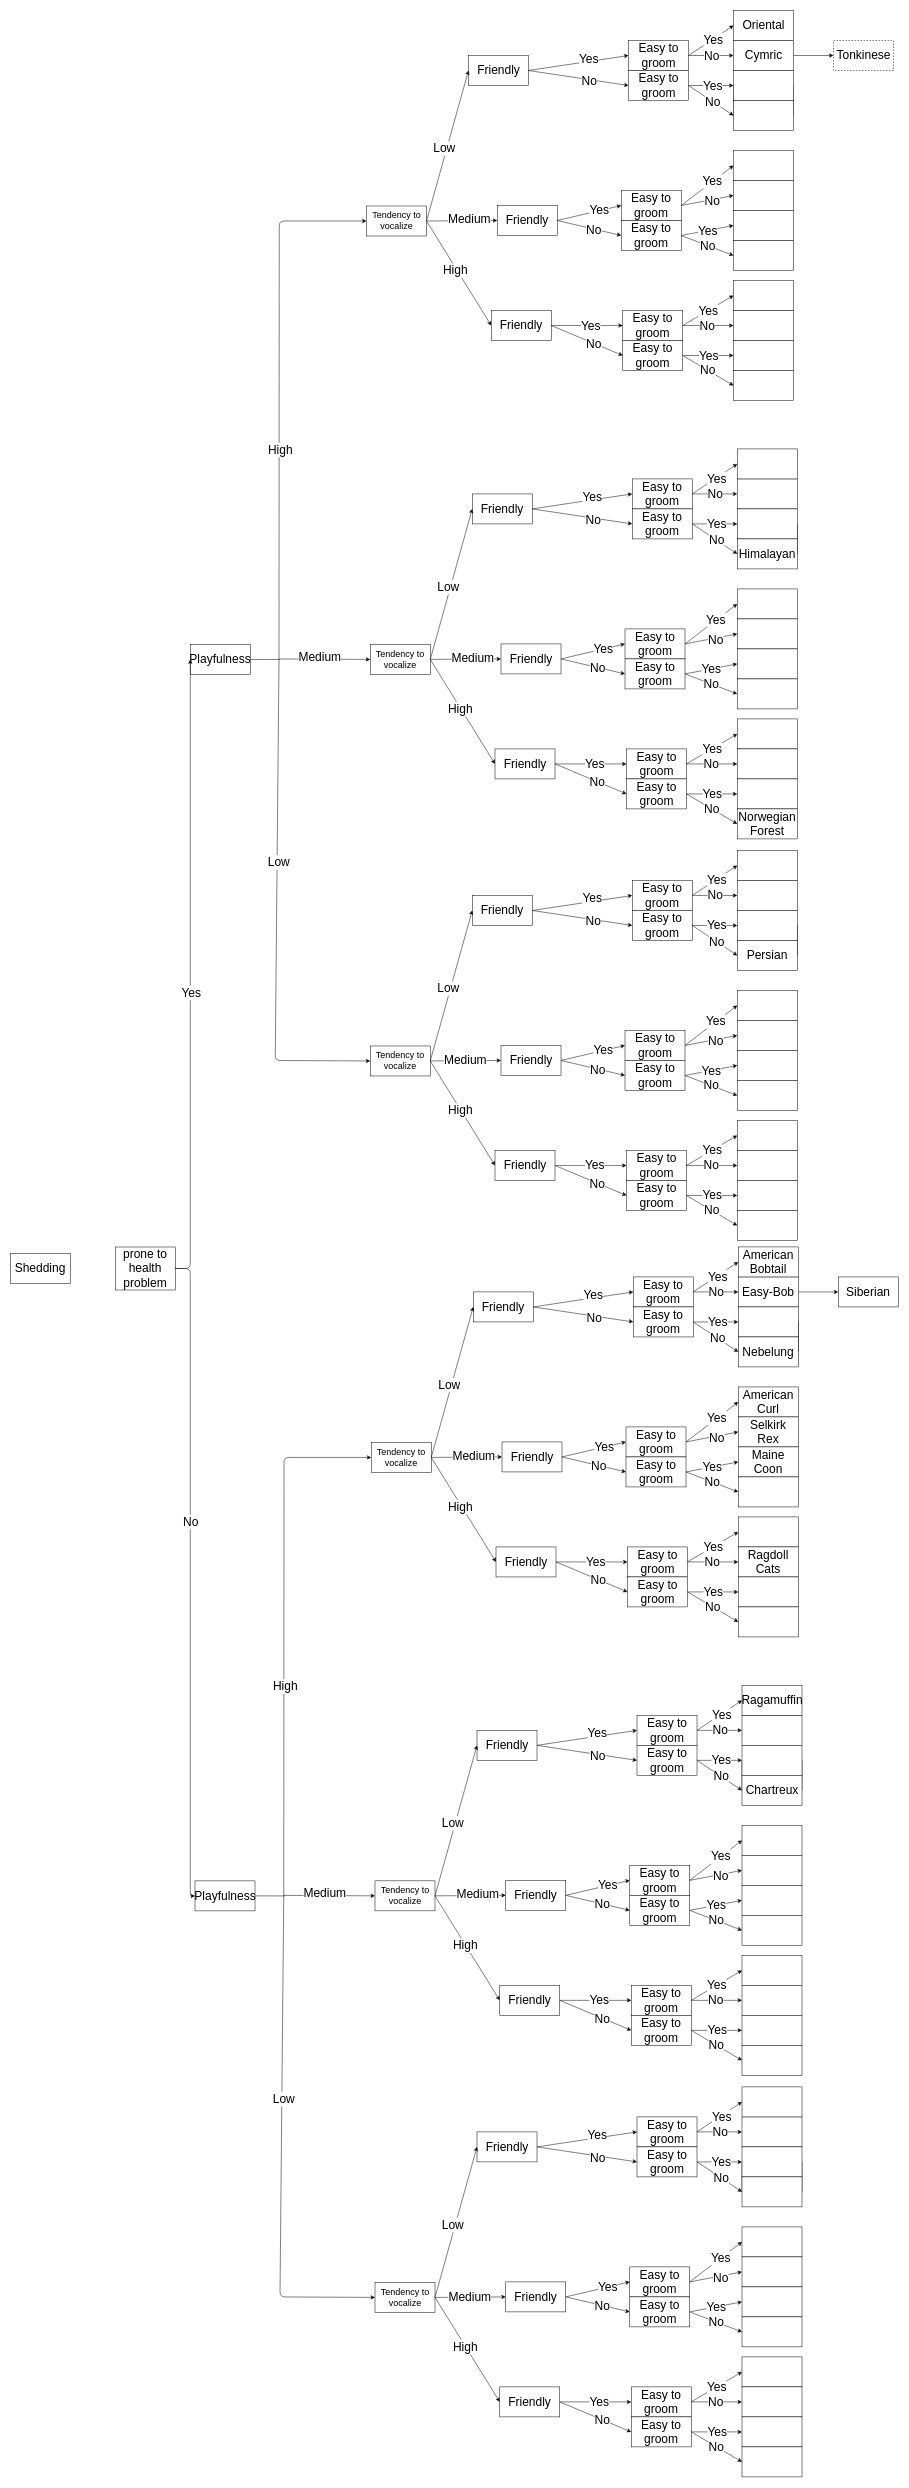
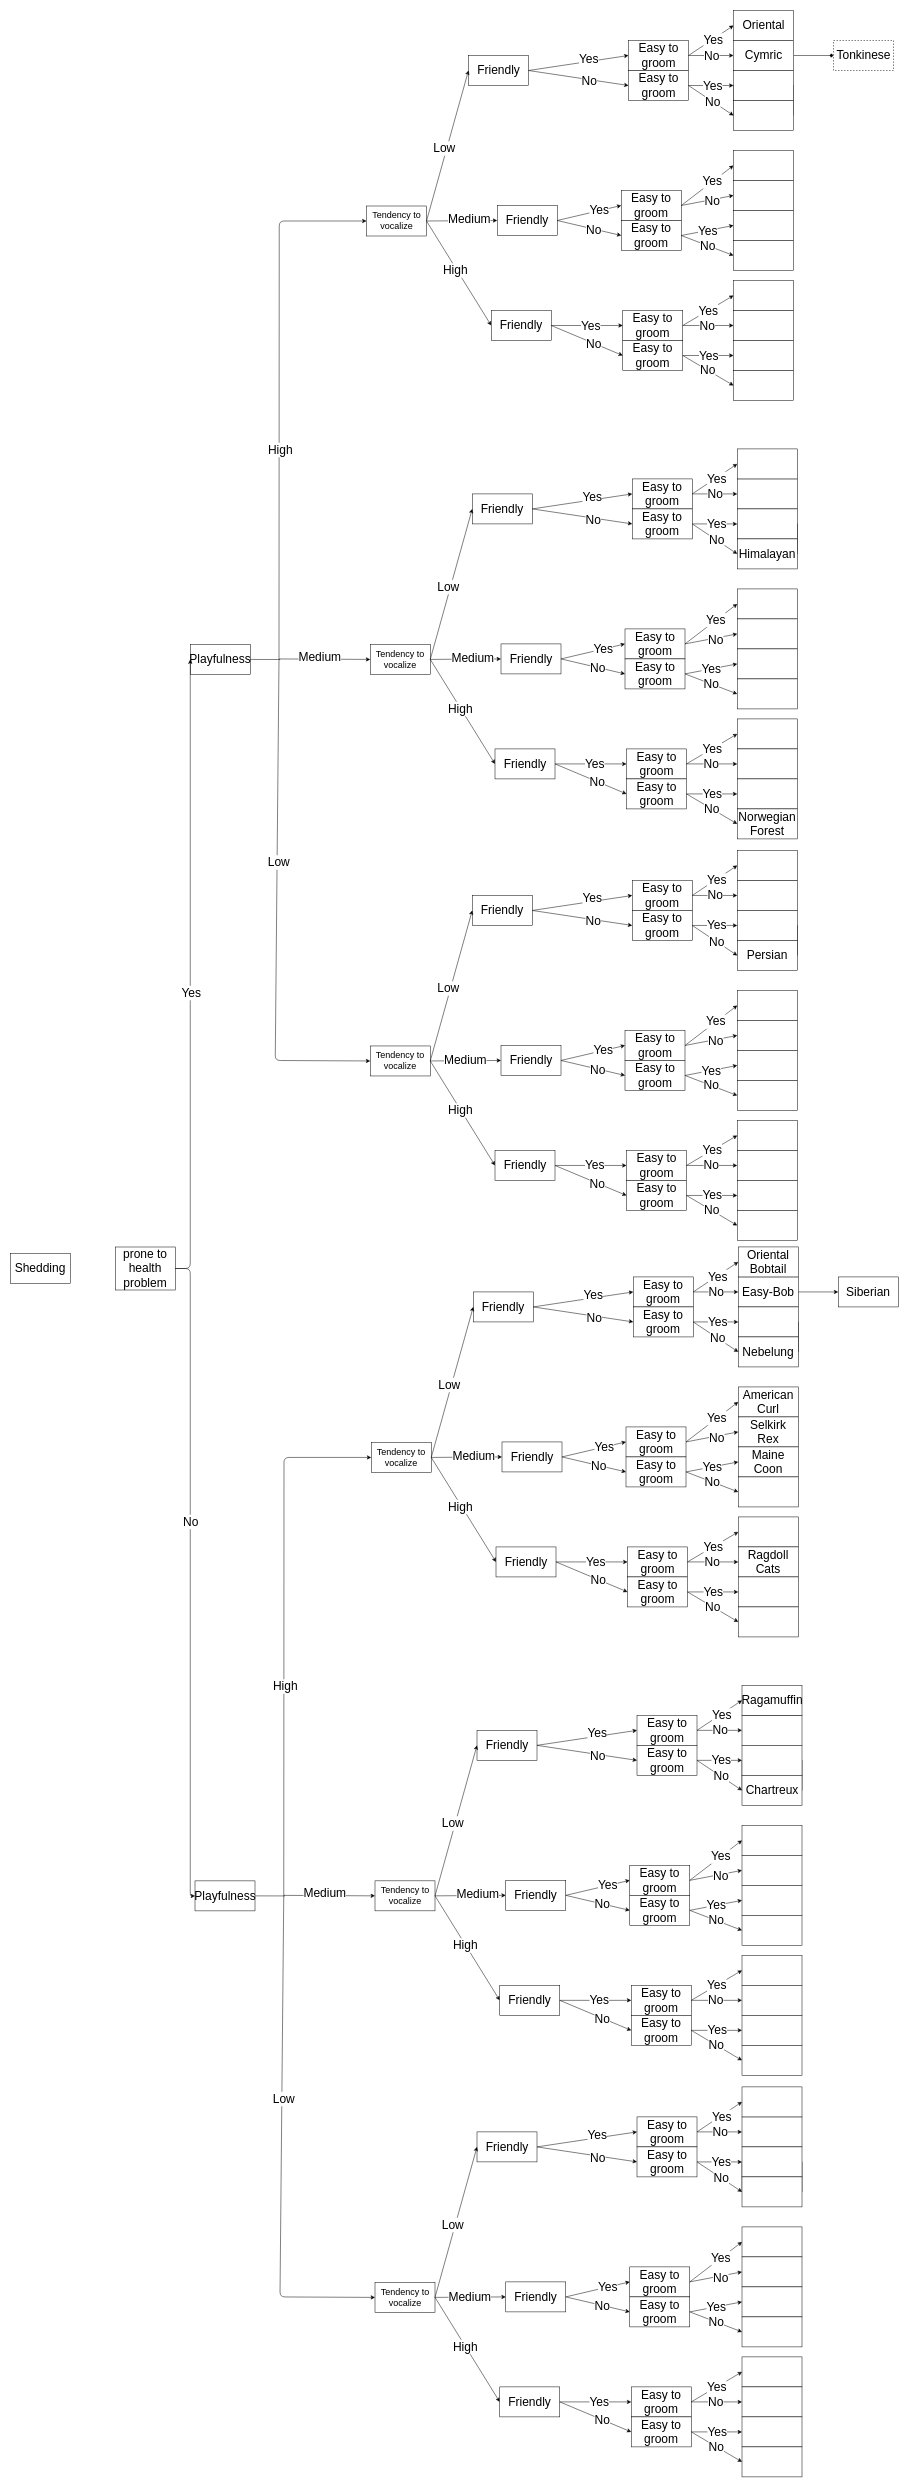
(828, 55) -> (828, 55)
(768, 1262) -> (768, 1262)
